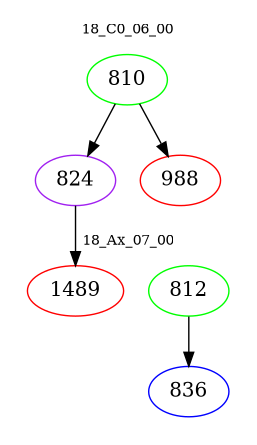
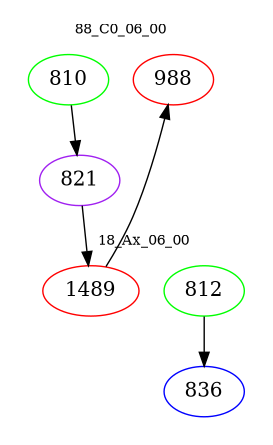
(128, 30) -> (121, 30)
(150, 124) -> (141, 195)
(76, 180) -> (80, 180)
(129, 241) -> (144, 241)
